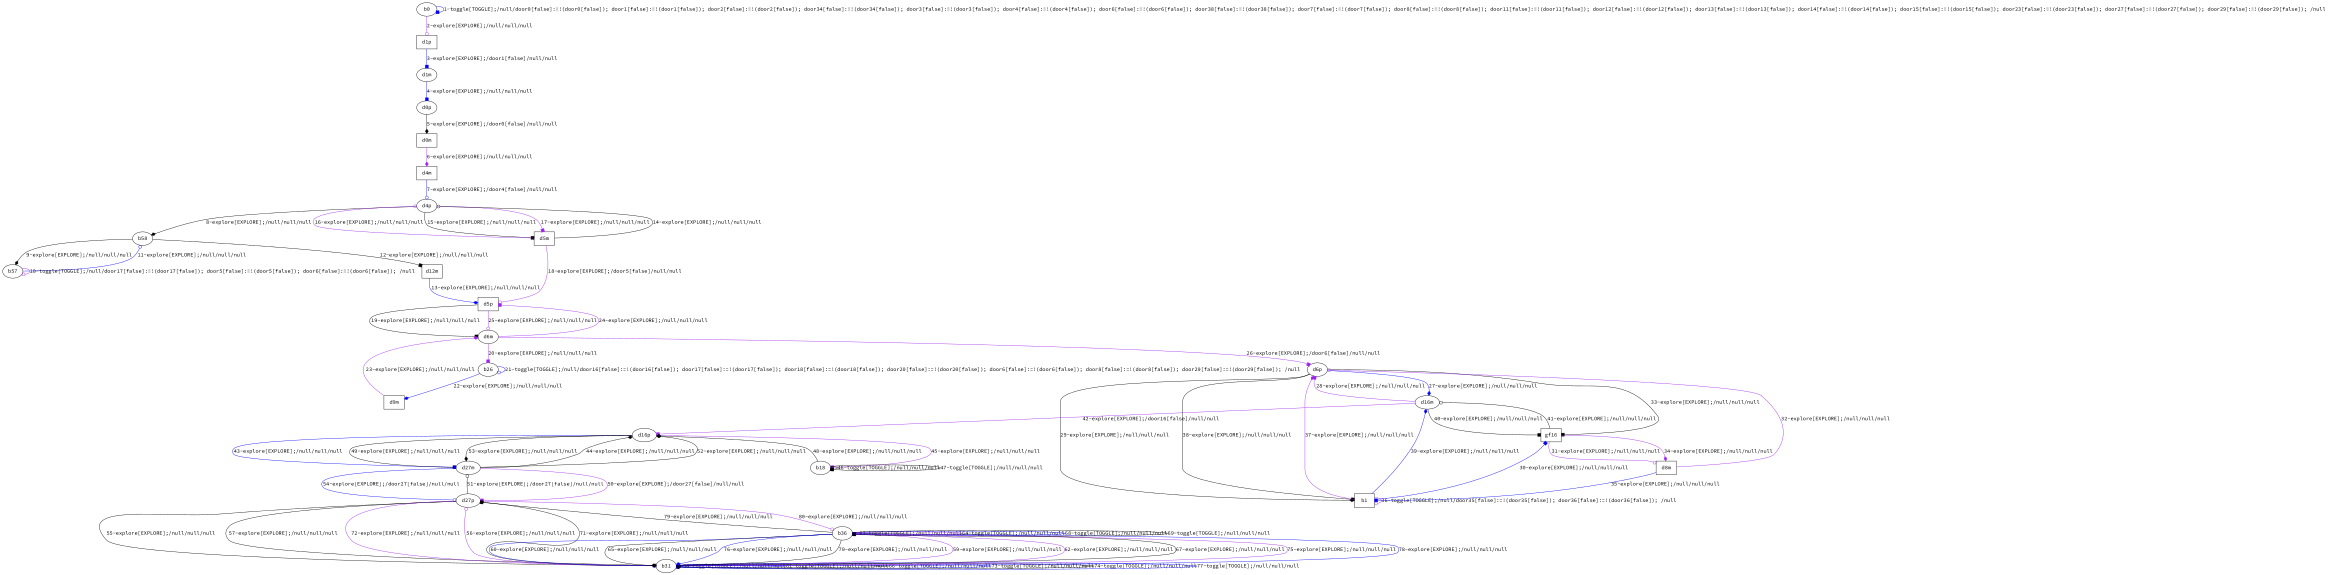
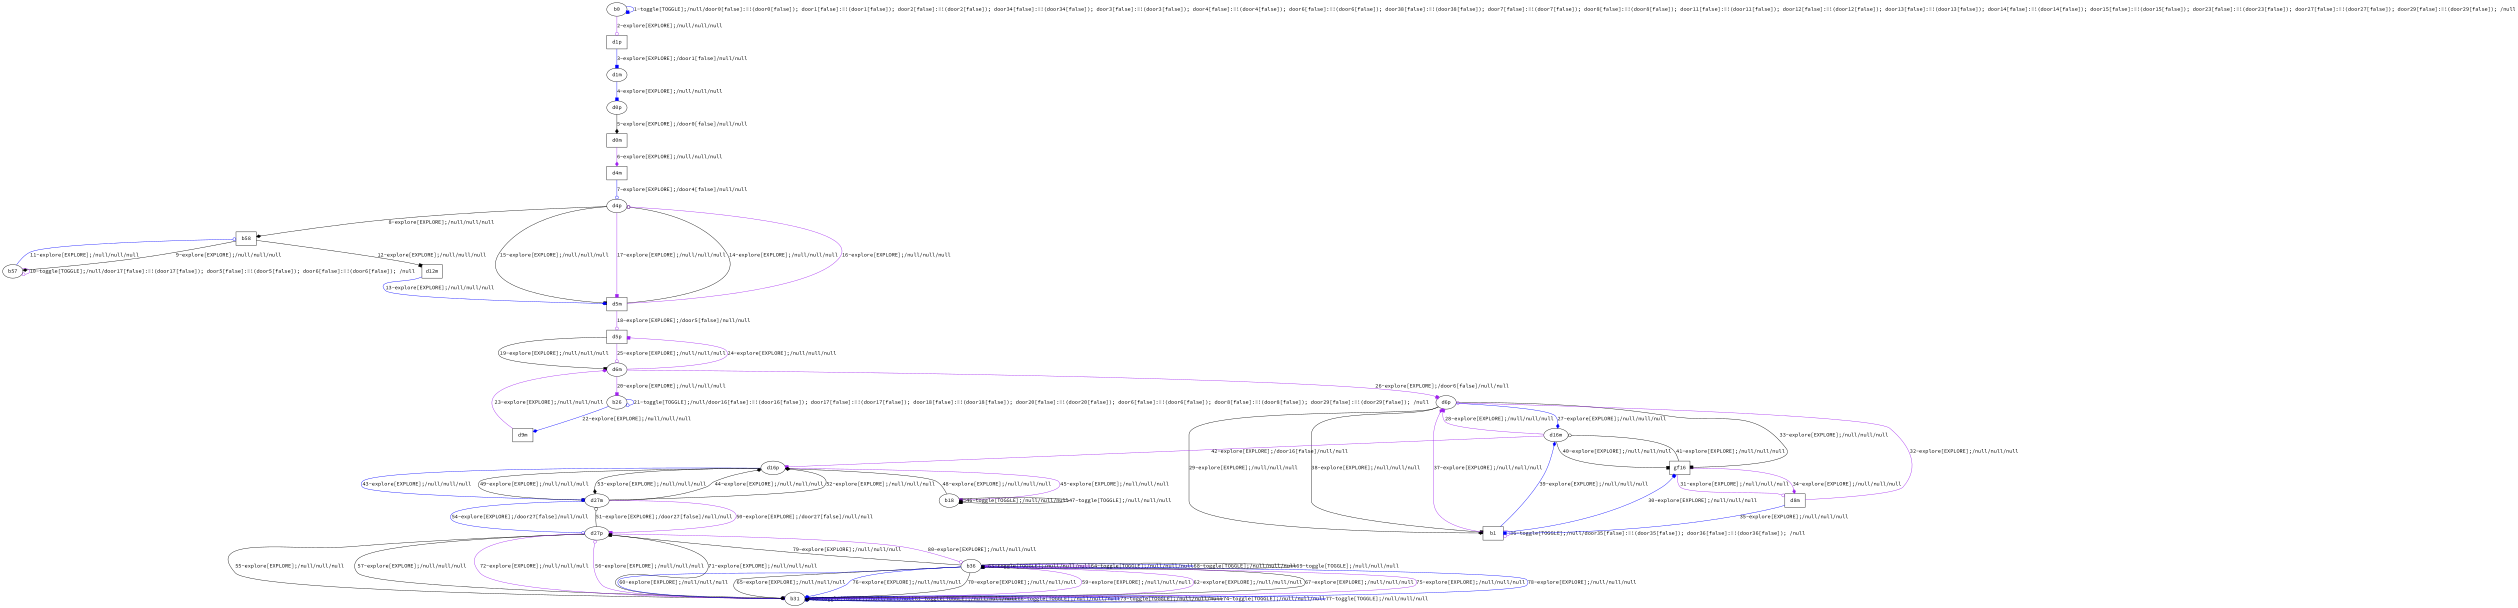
(143, 239) -> (246, 239)
(445, 297) -> (471, 299)
